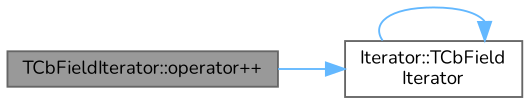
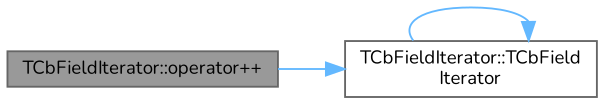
(434, 69) -> (471, 69)
